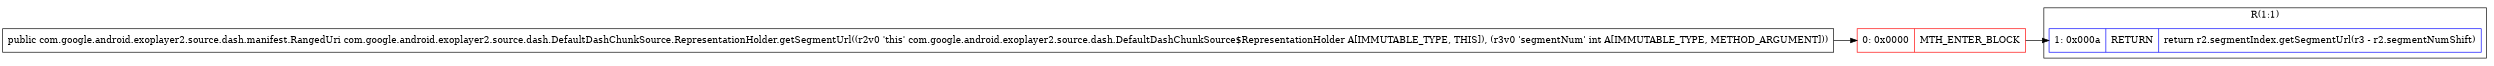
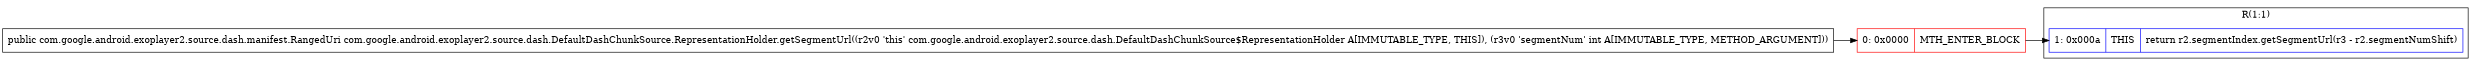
(2132, 40) -> (2123, 40)
